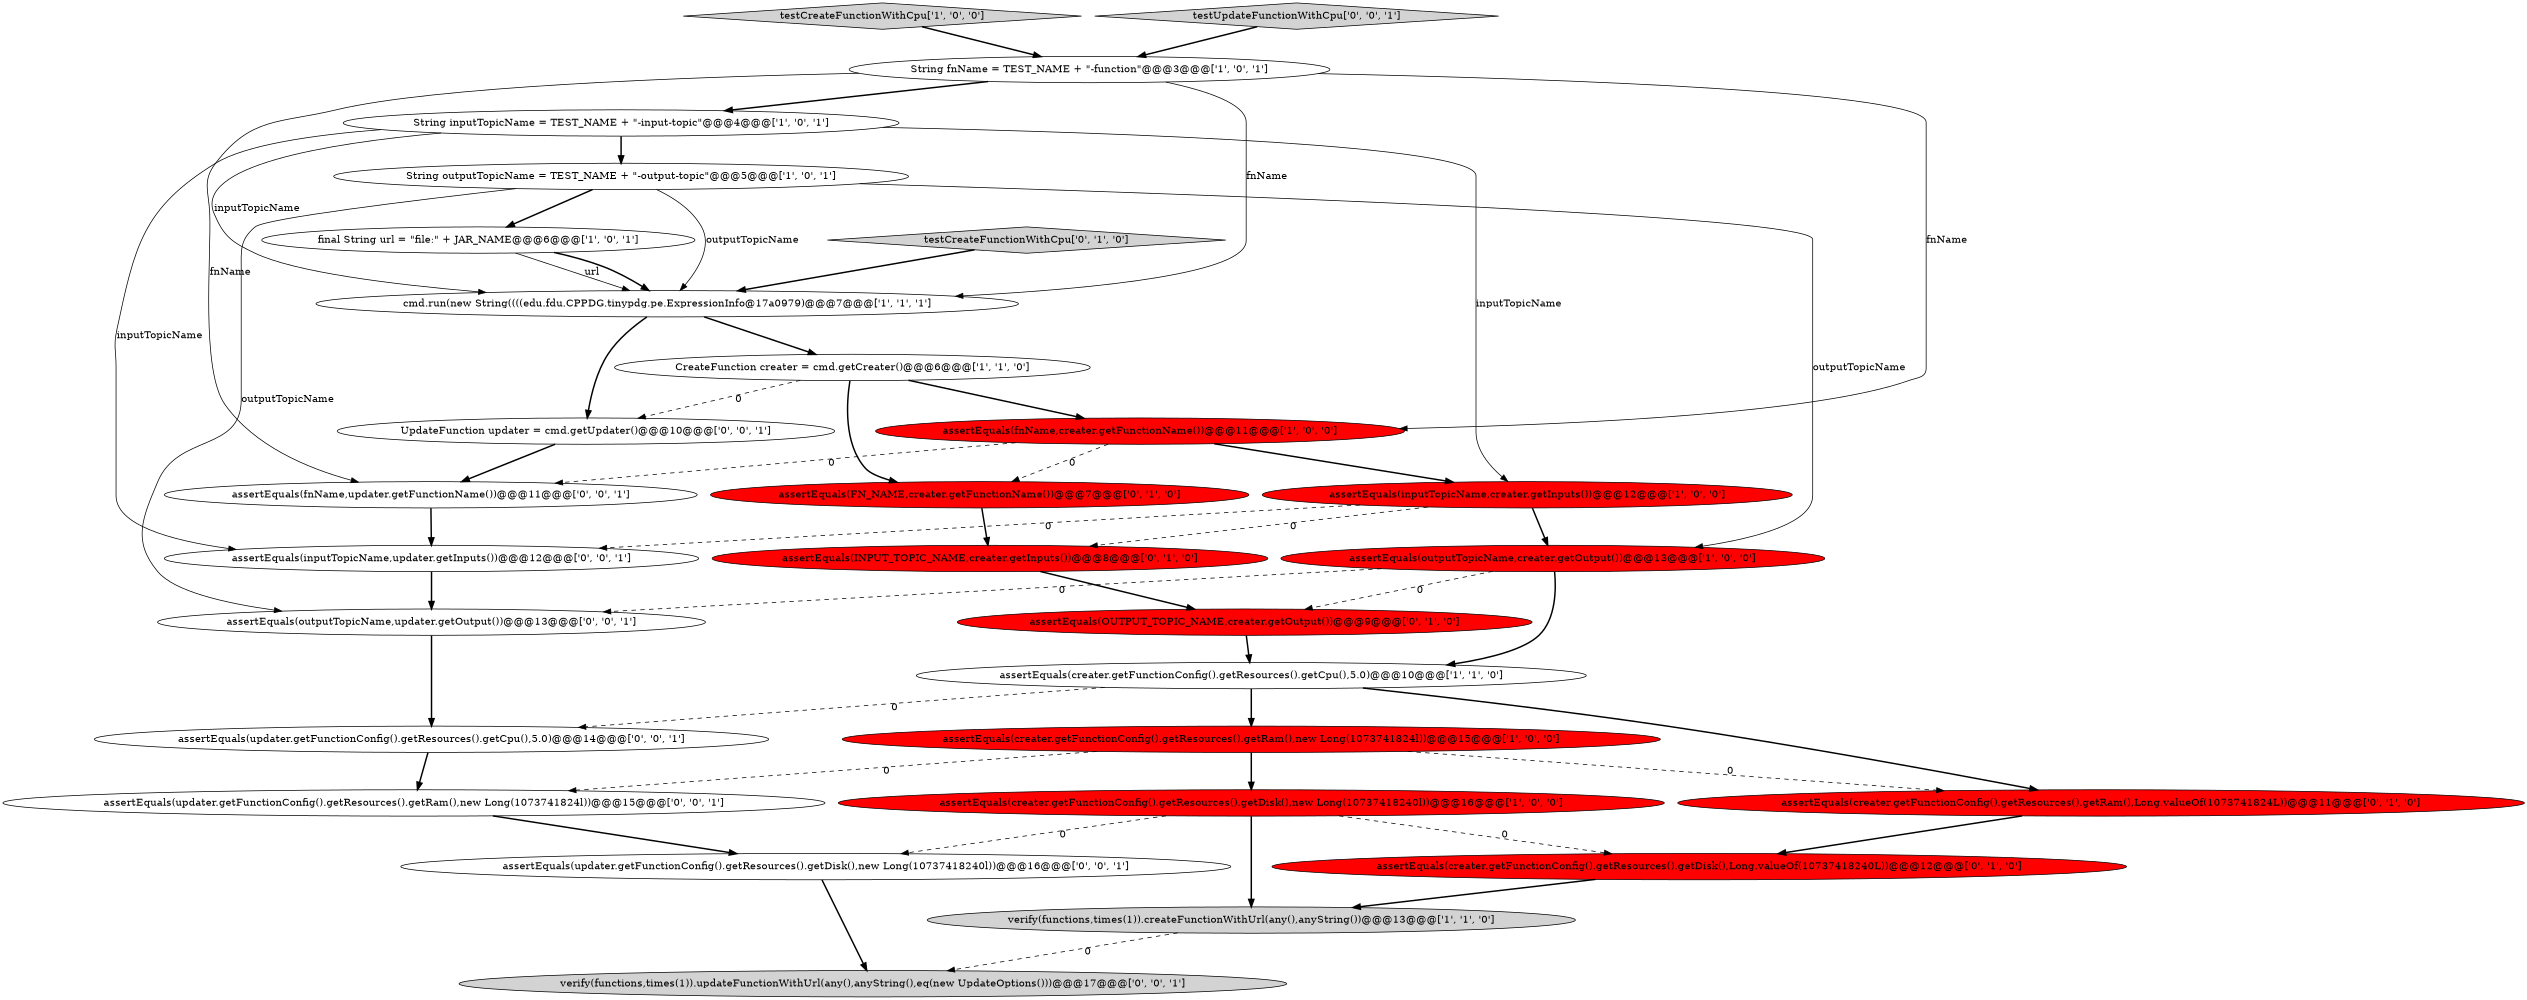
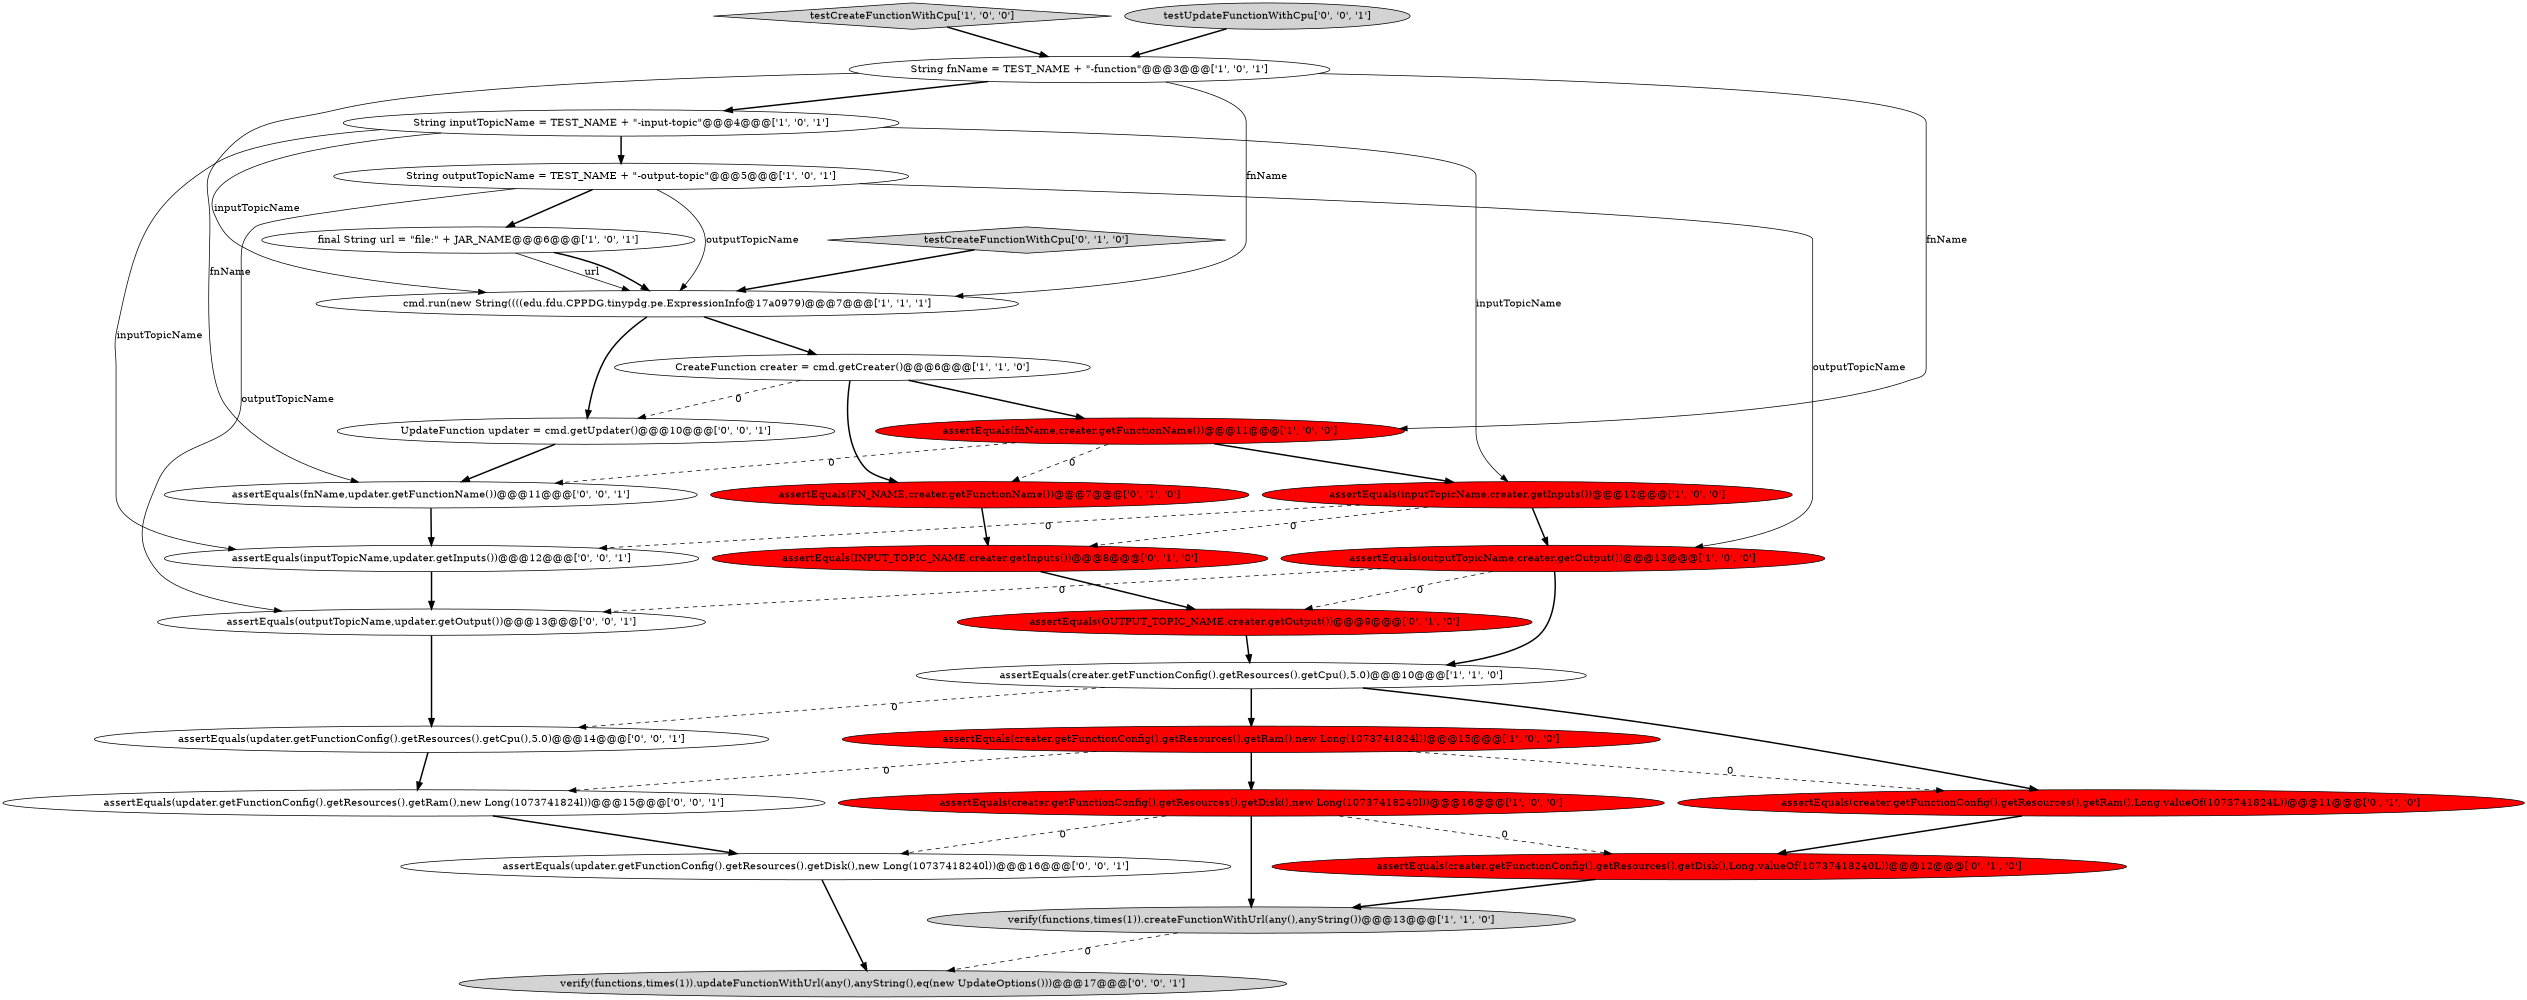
(1297, 16) -> (1267, 16)
